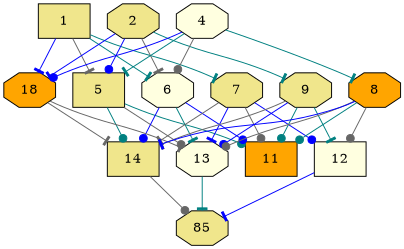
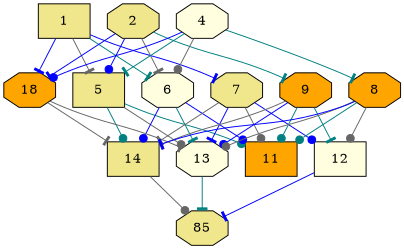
(161, 58) -> (161, 58)
(306, 90) -> (306, 90)
